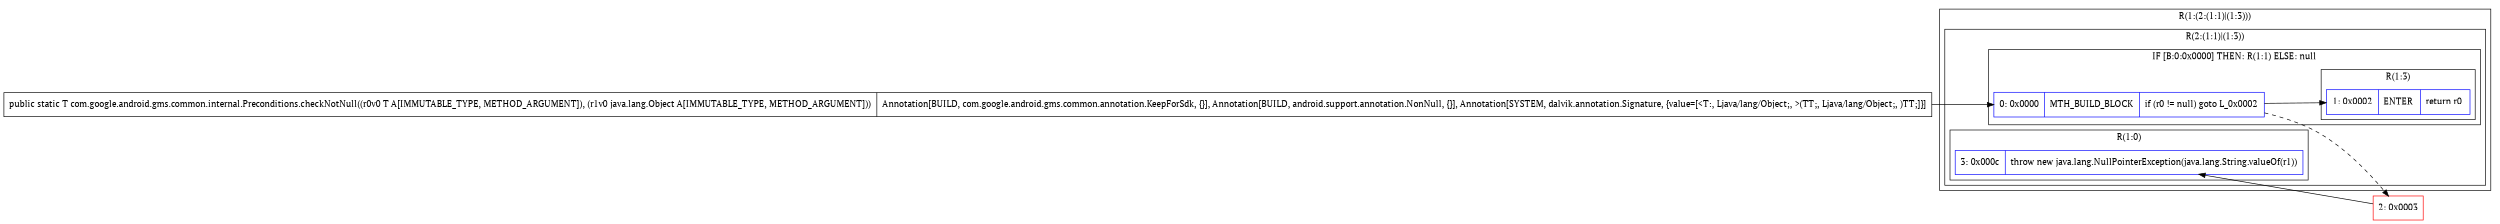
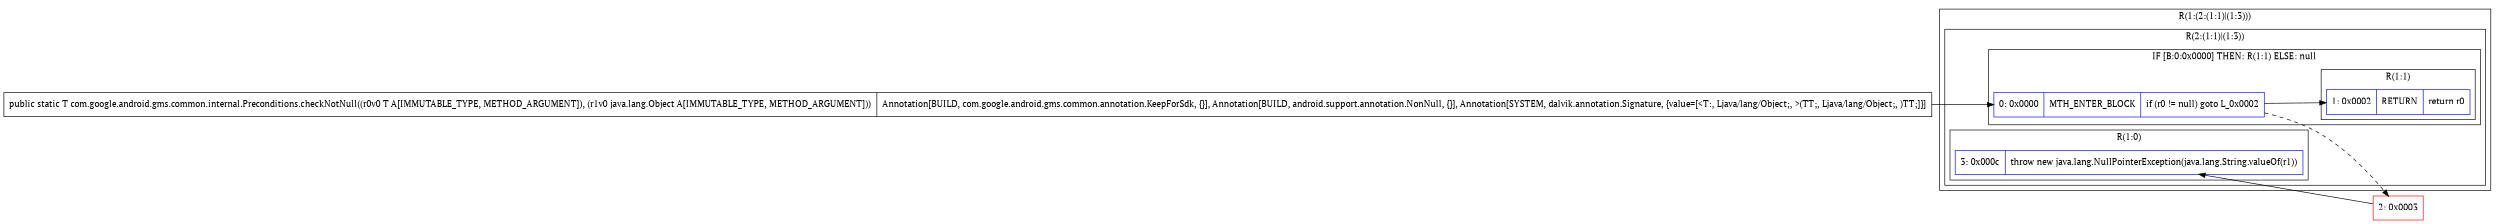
(2398, 77) -> (2398, 77)
(2398, 102) -> (2400, 102)
(2092, 104) -> (2092, 104)
